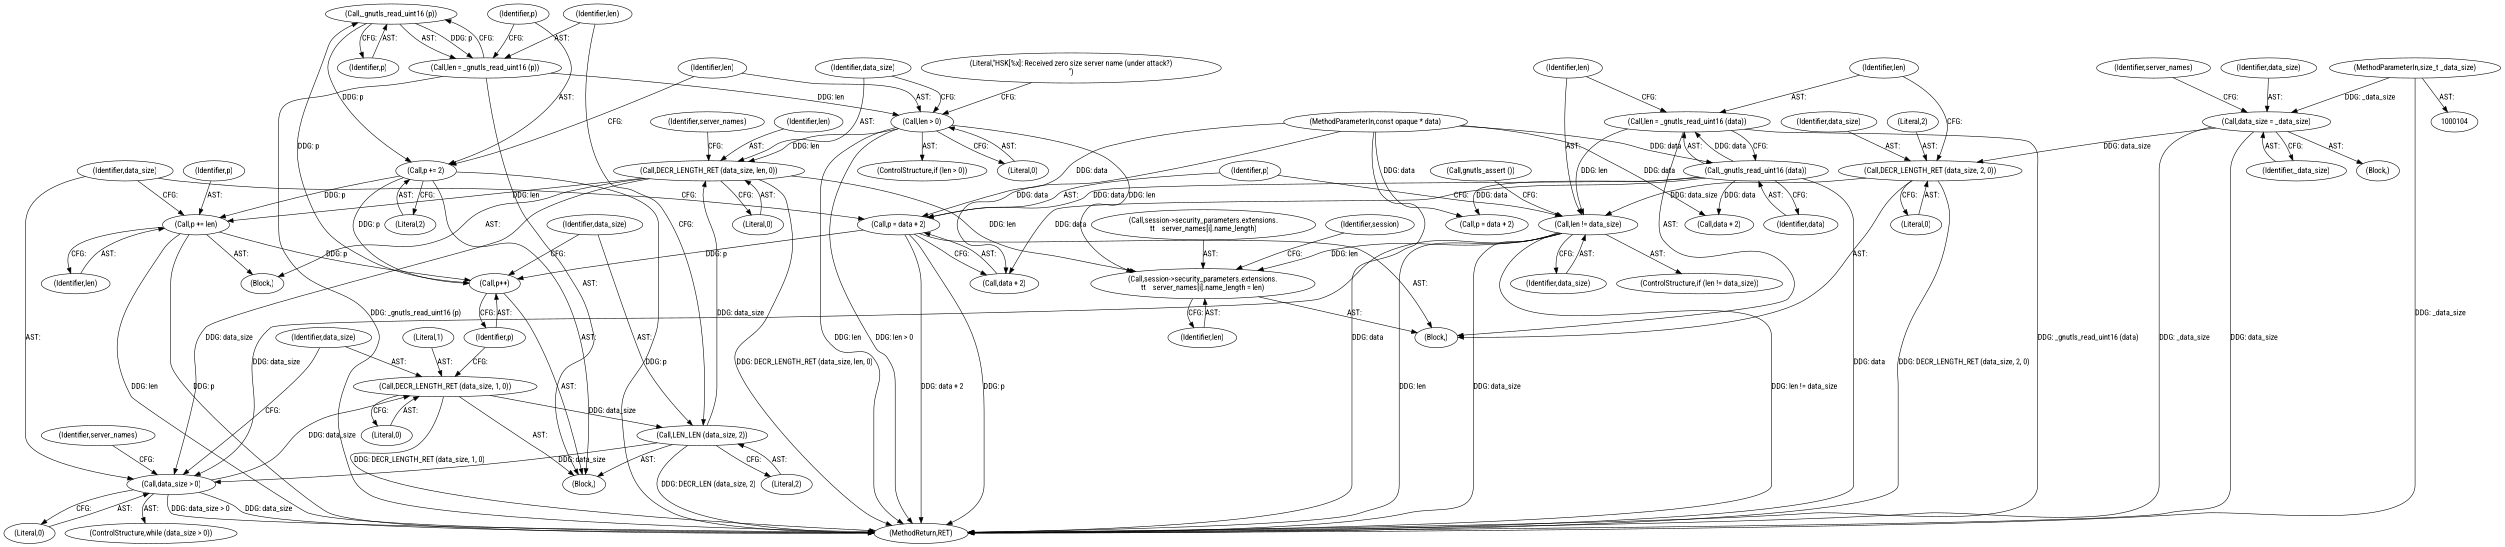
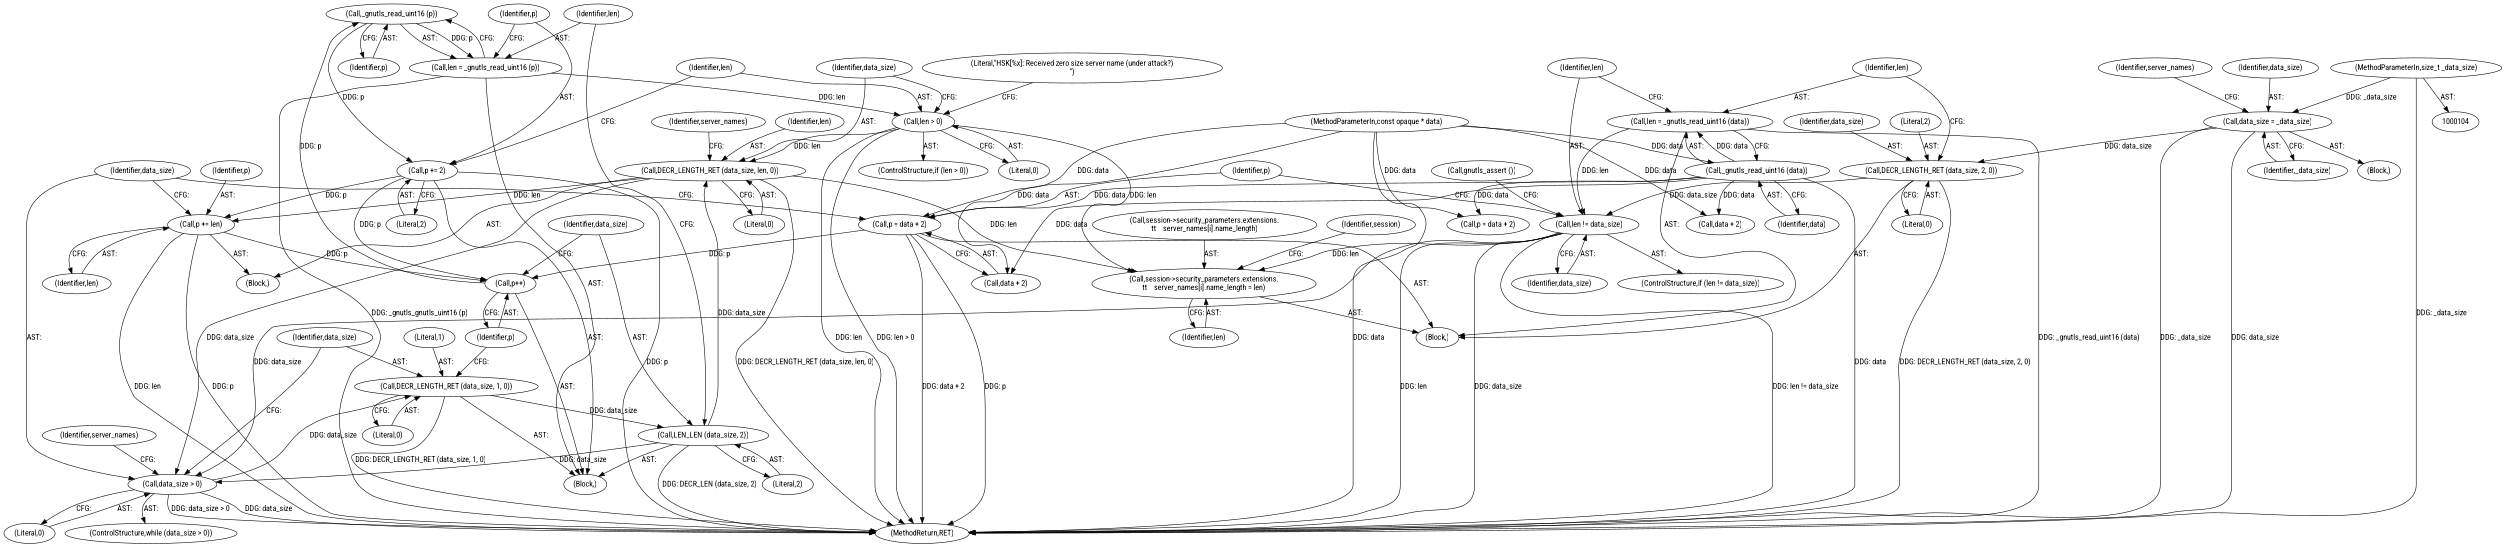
(416, 313) -> (420, 313)
